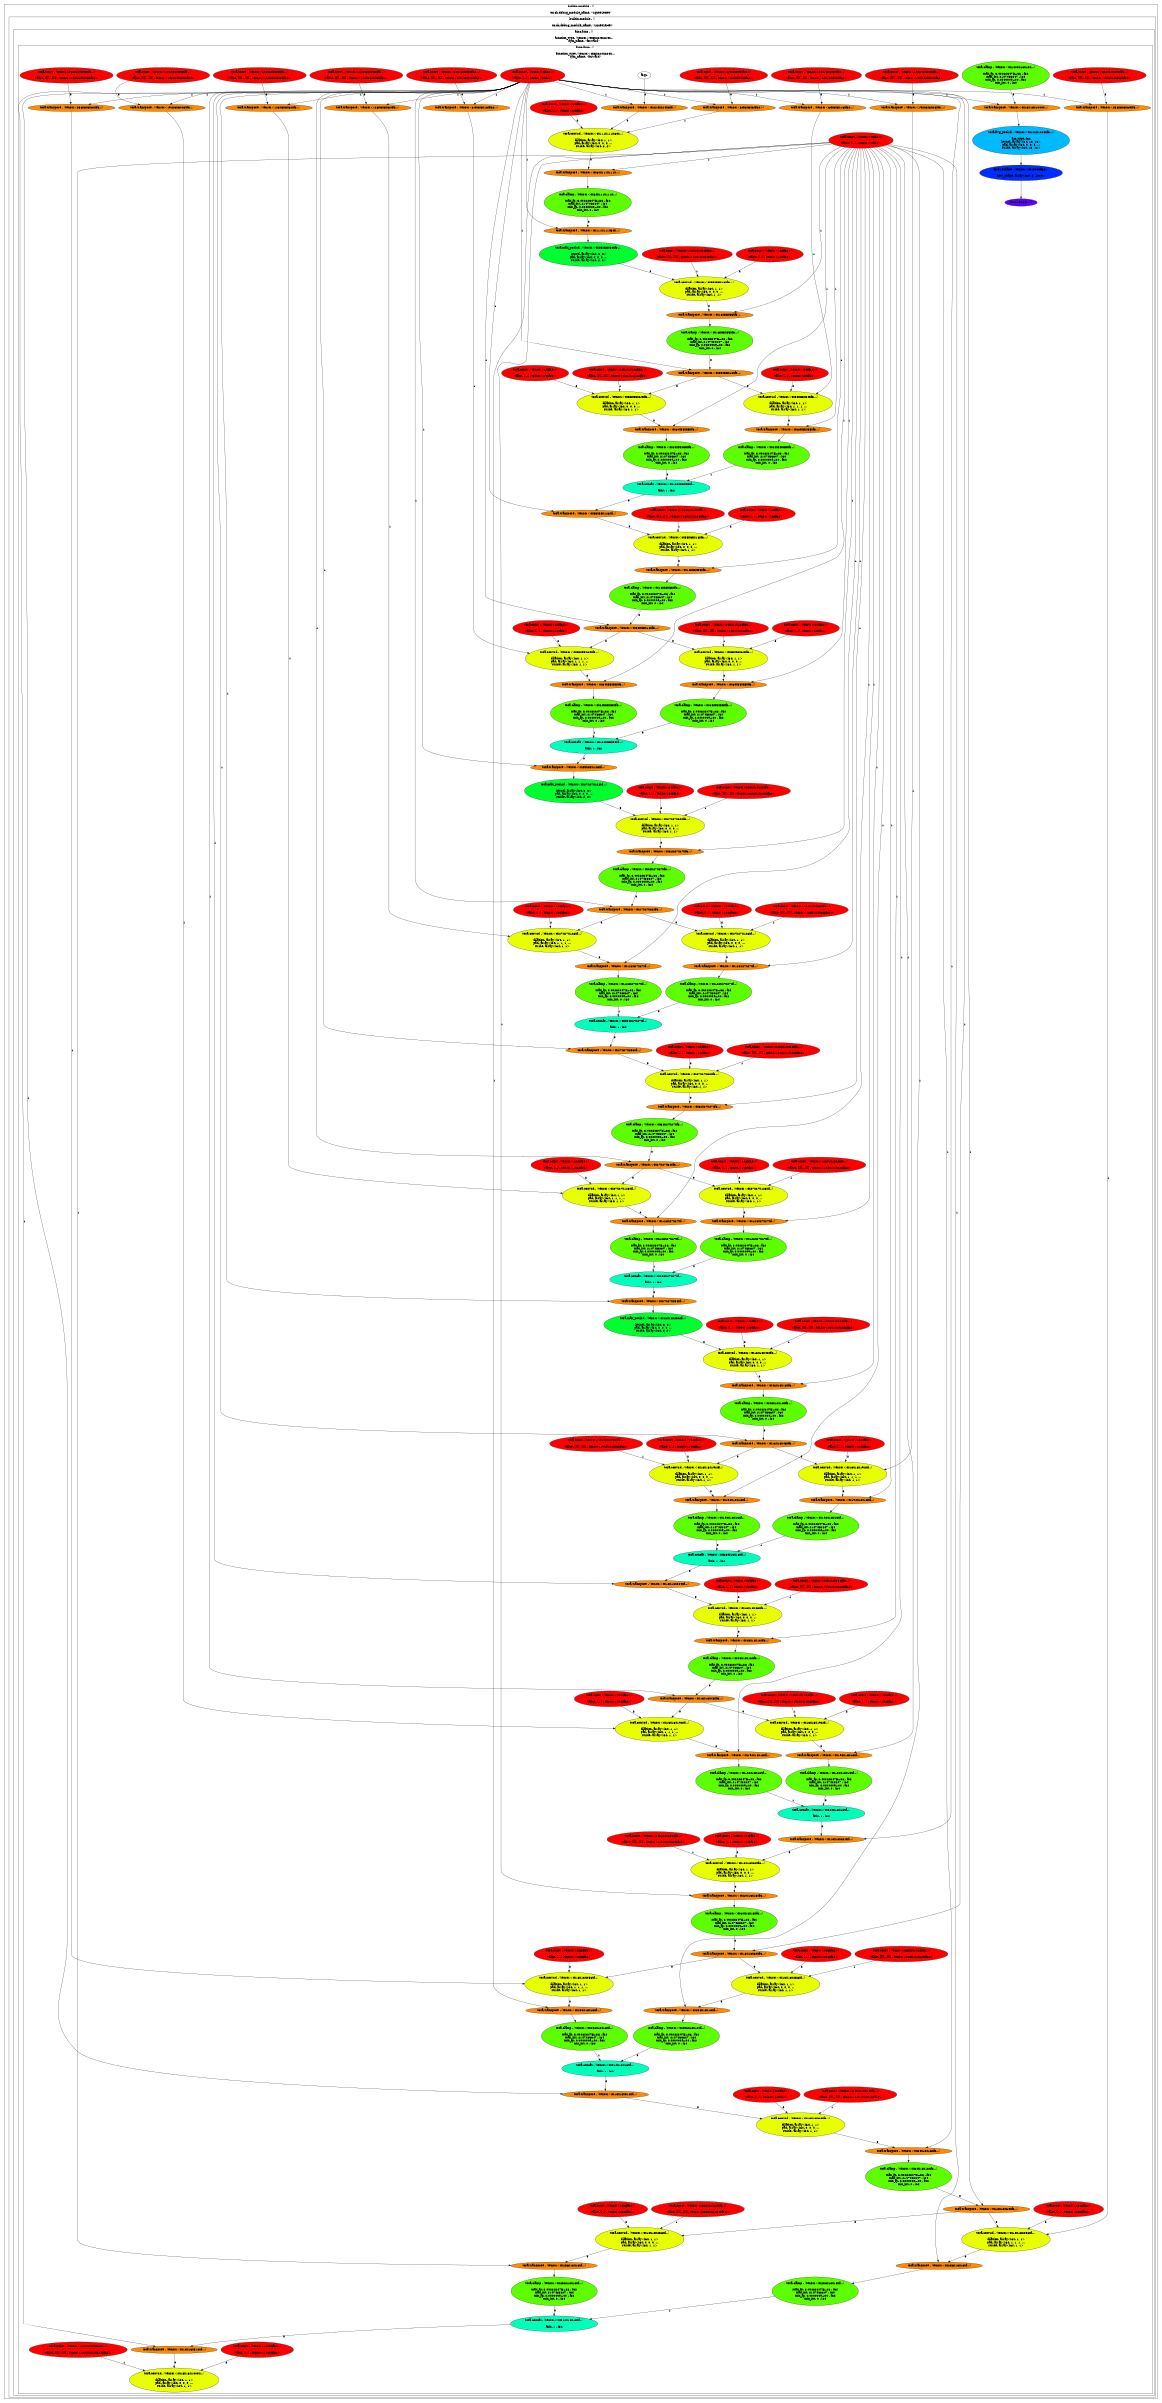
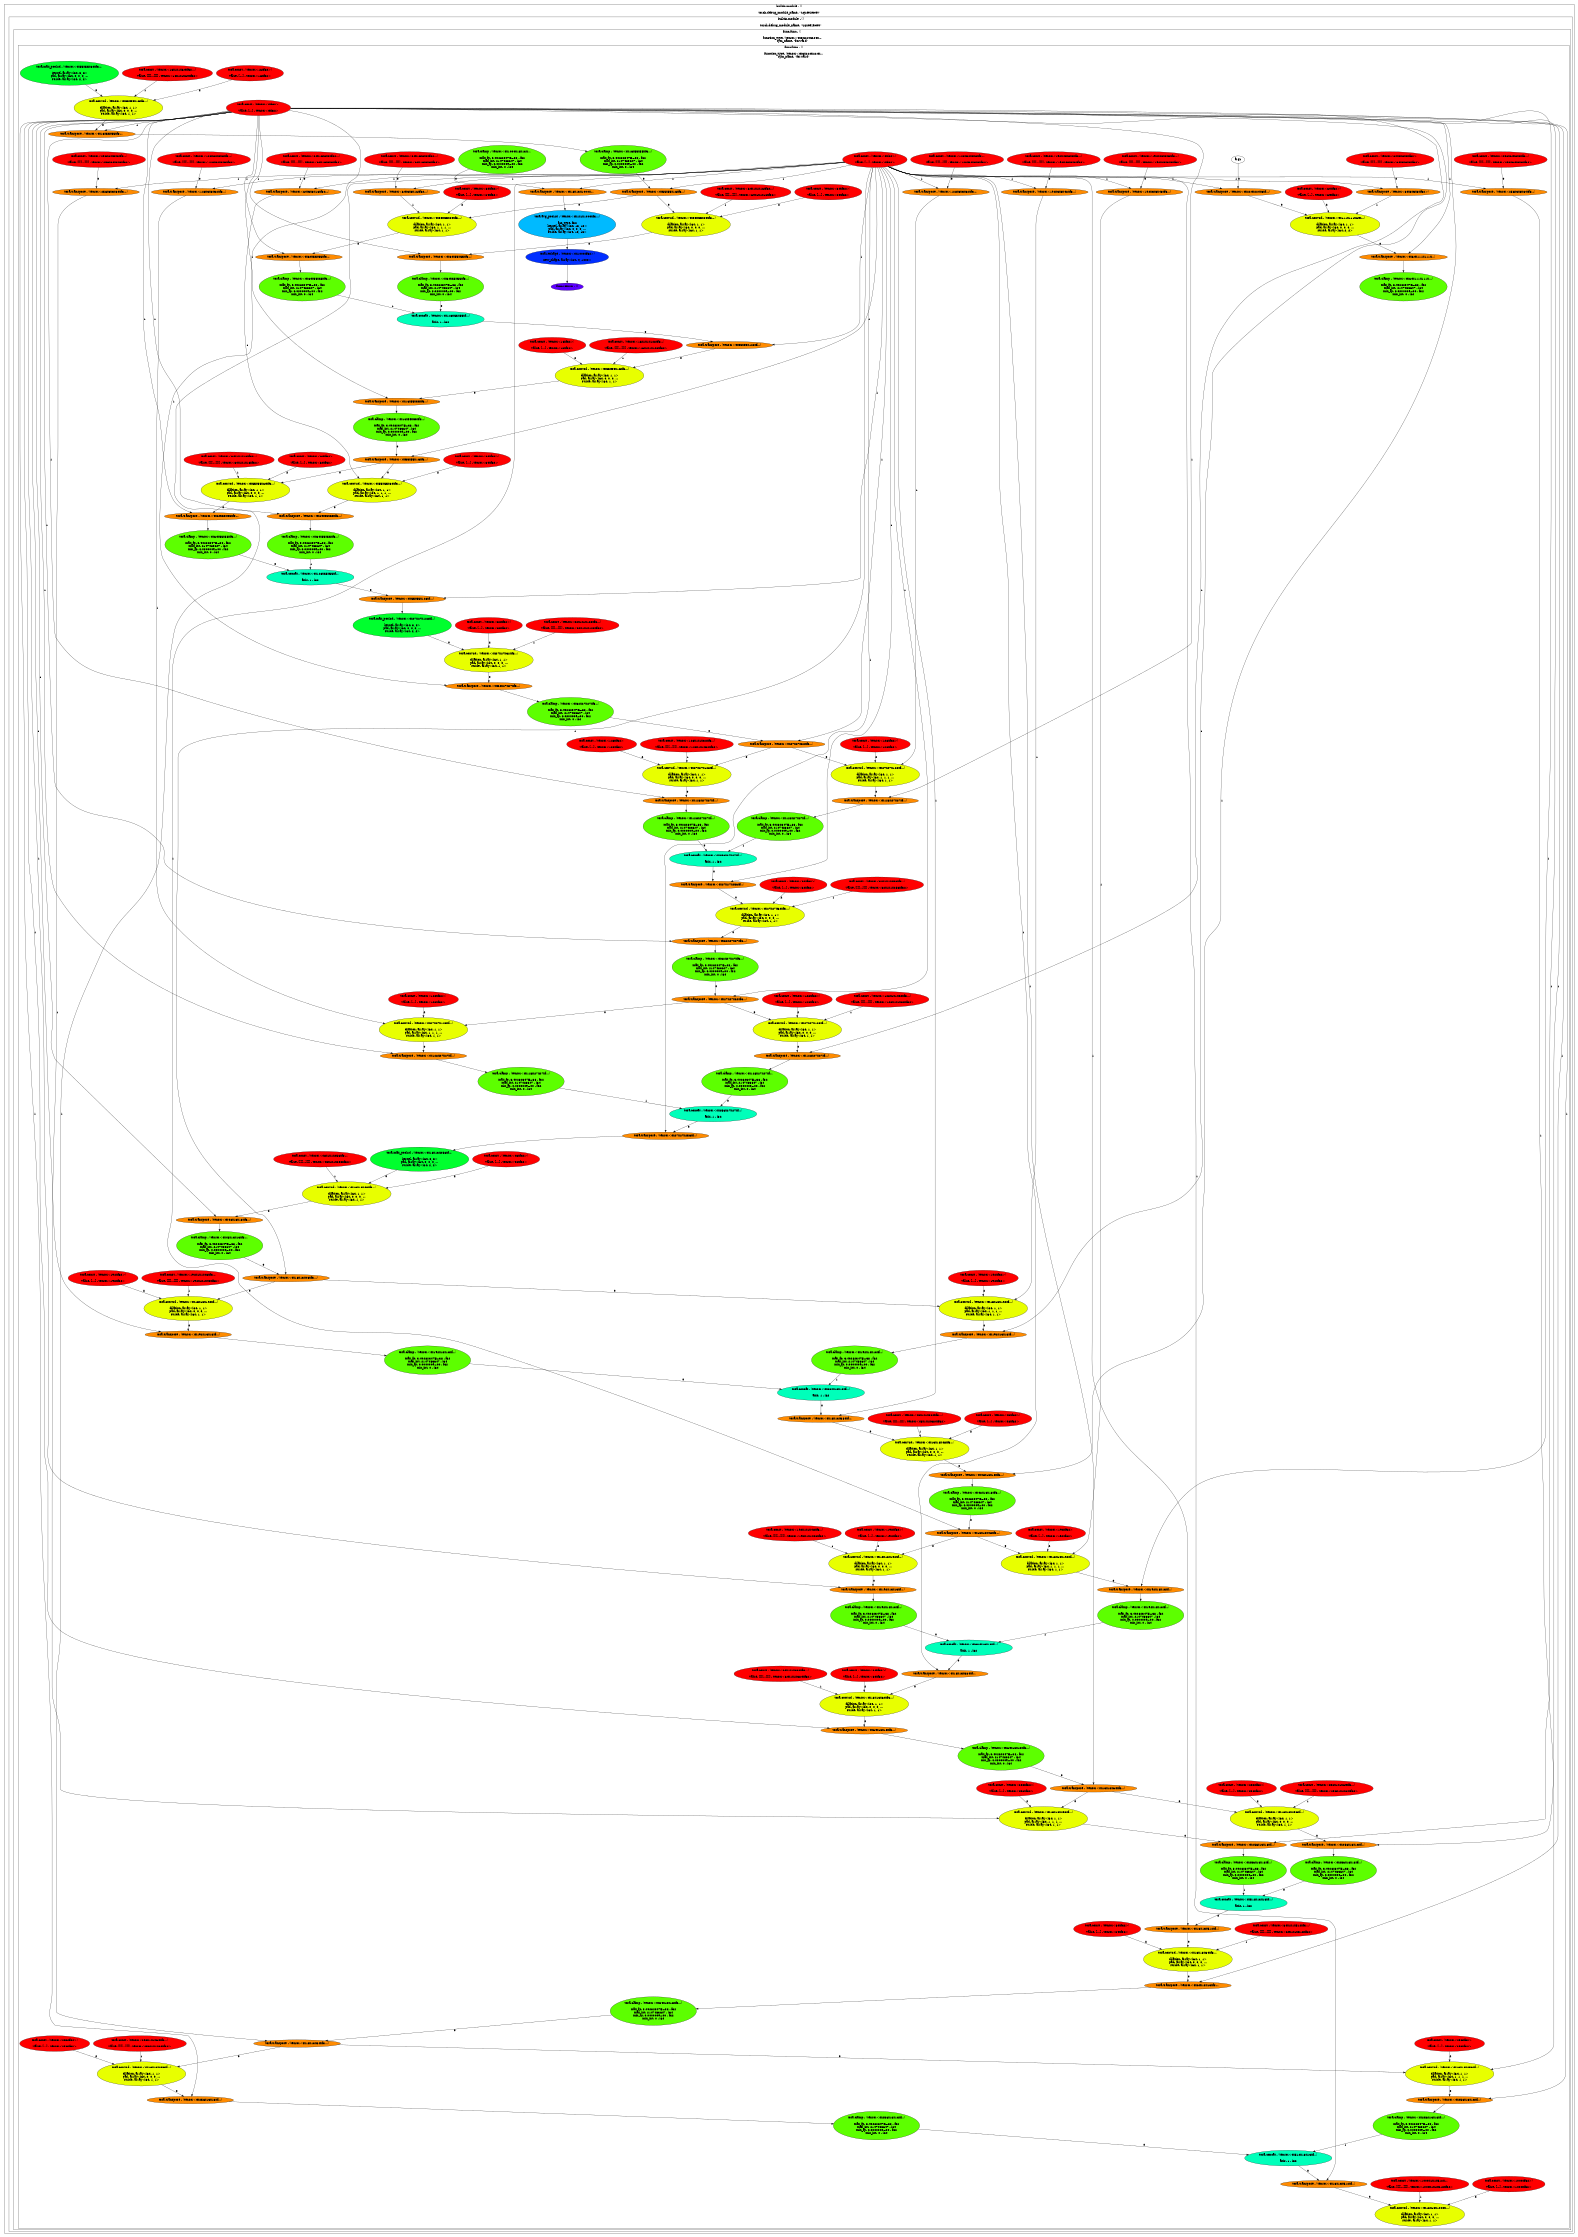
(588, 231) -> none
